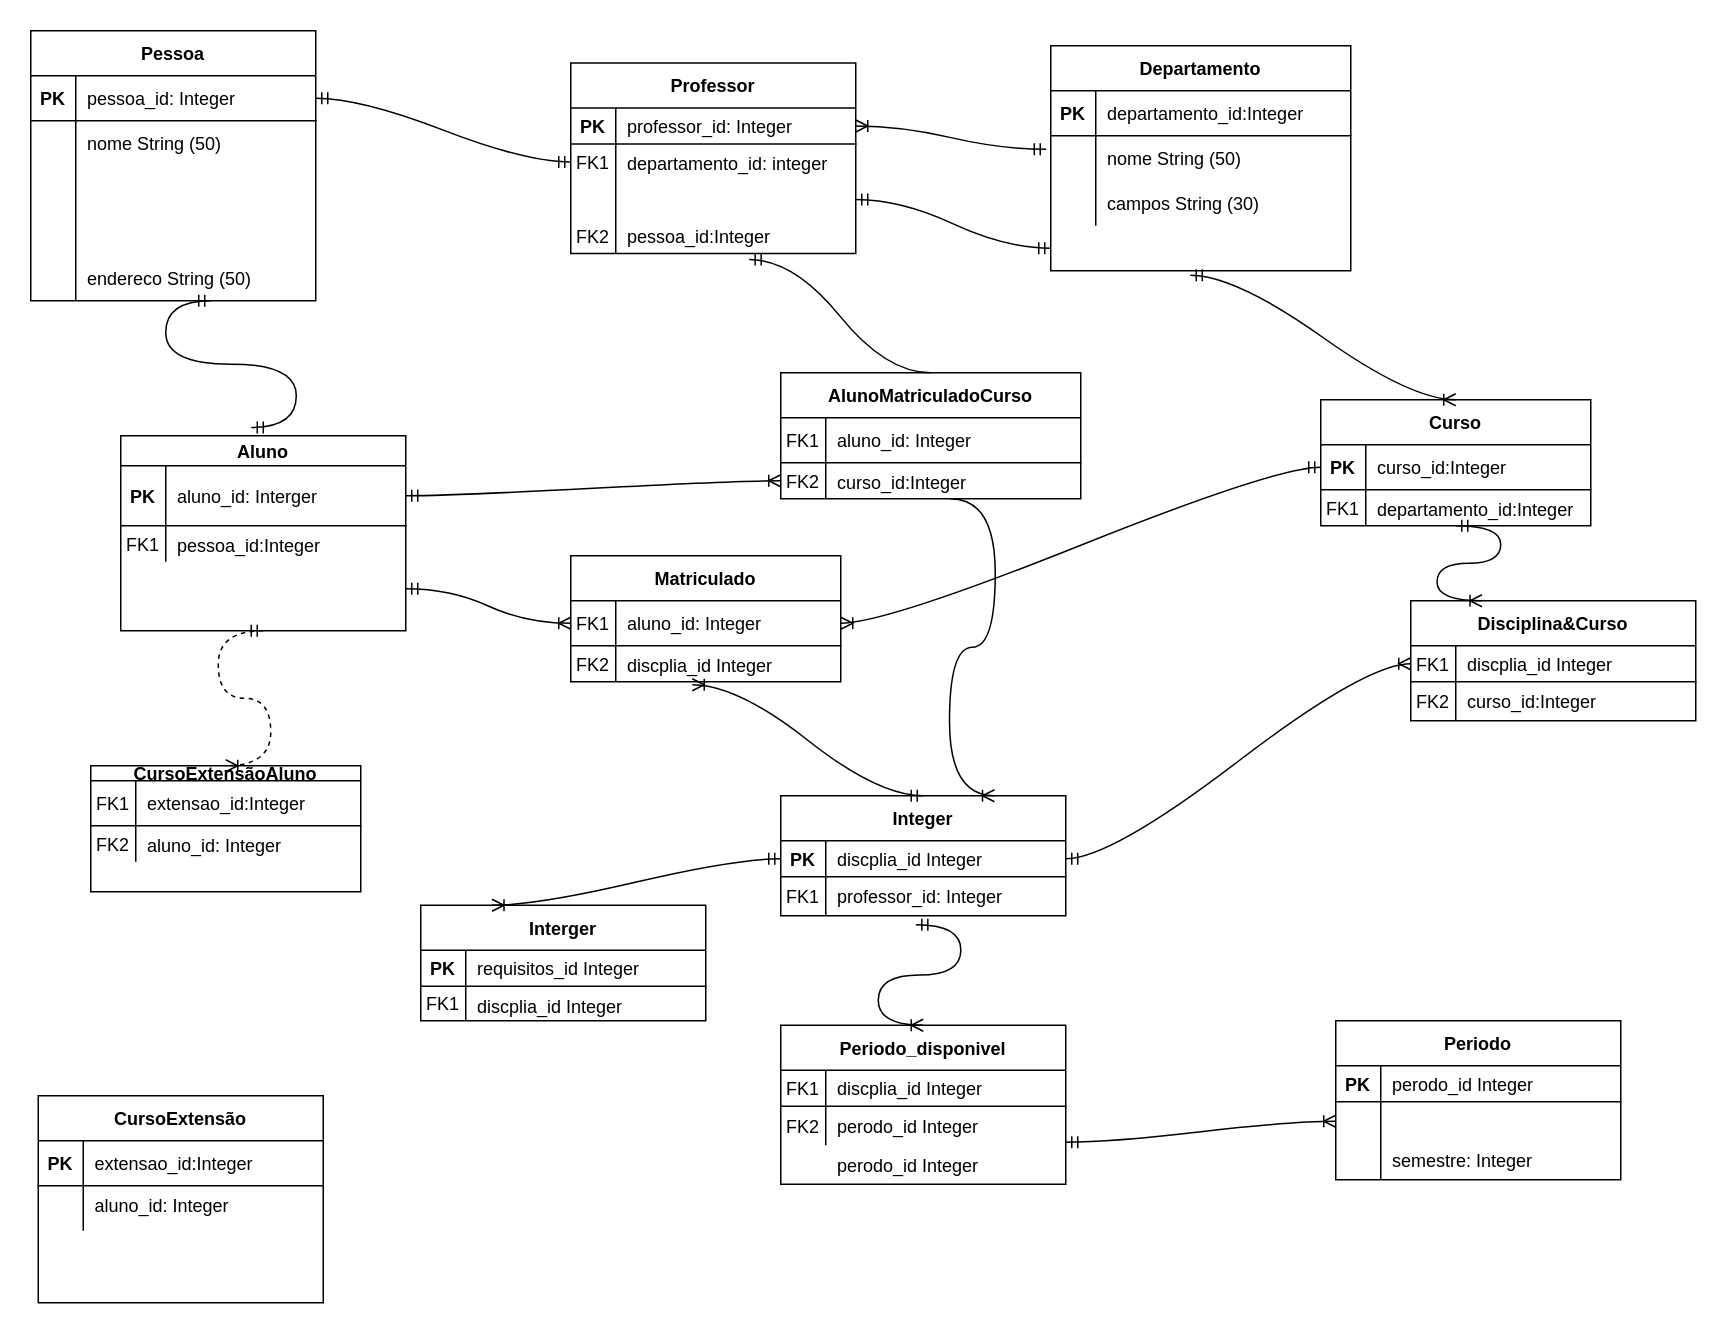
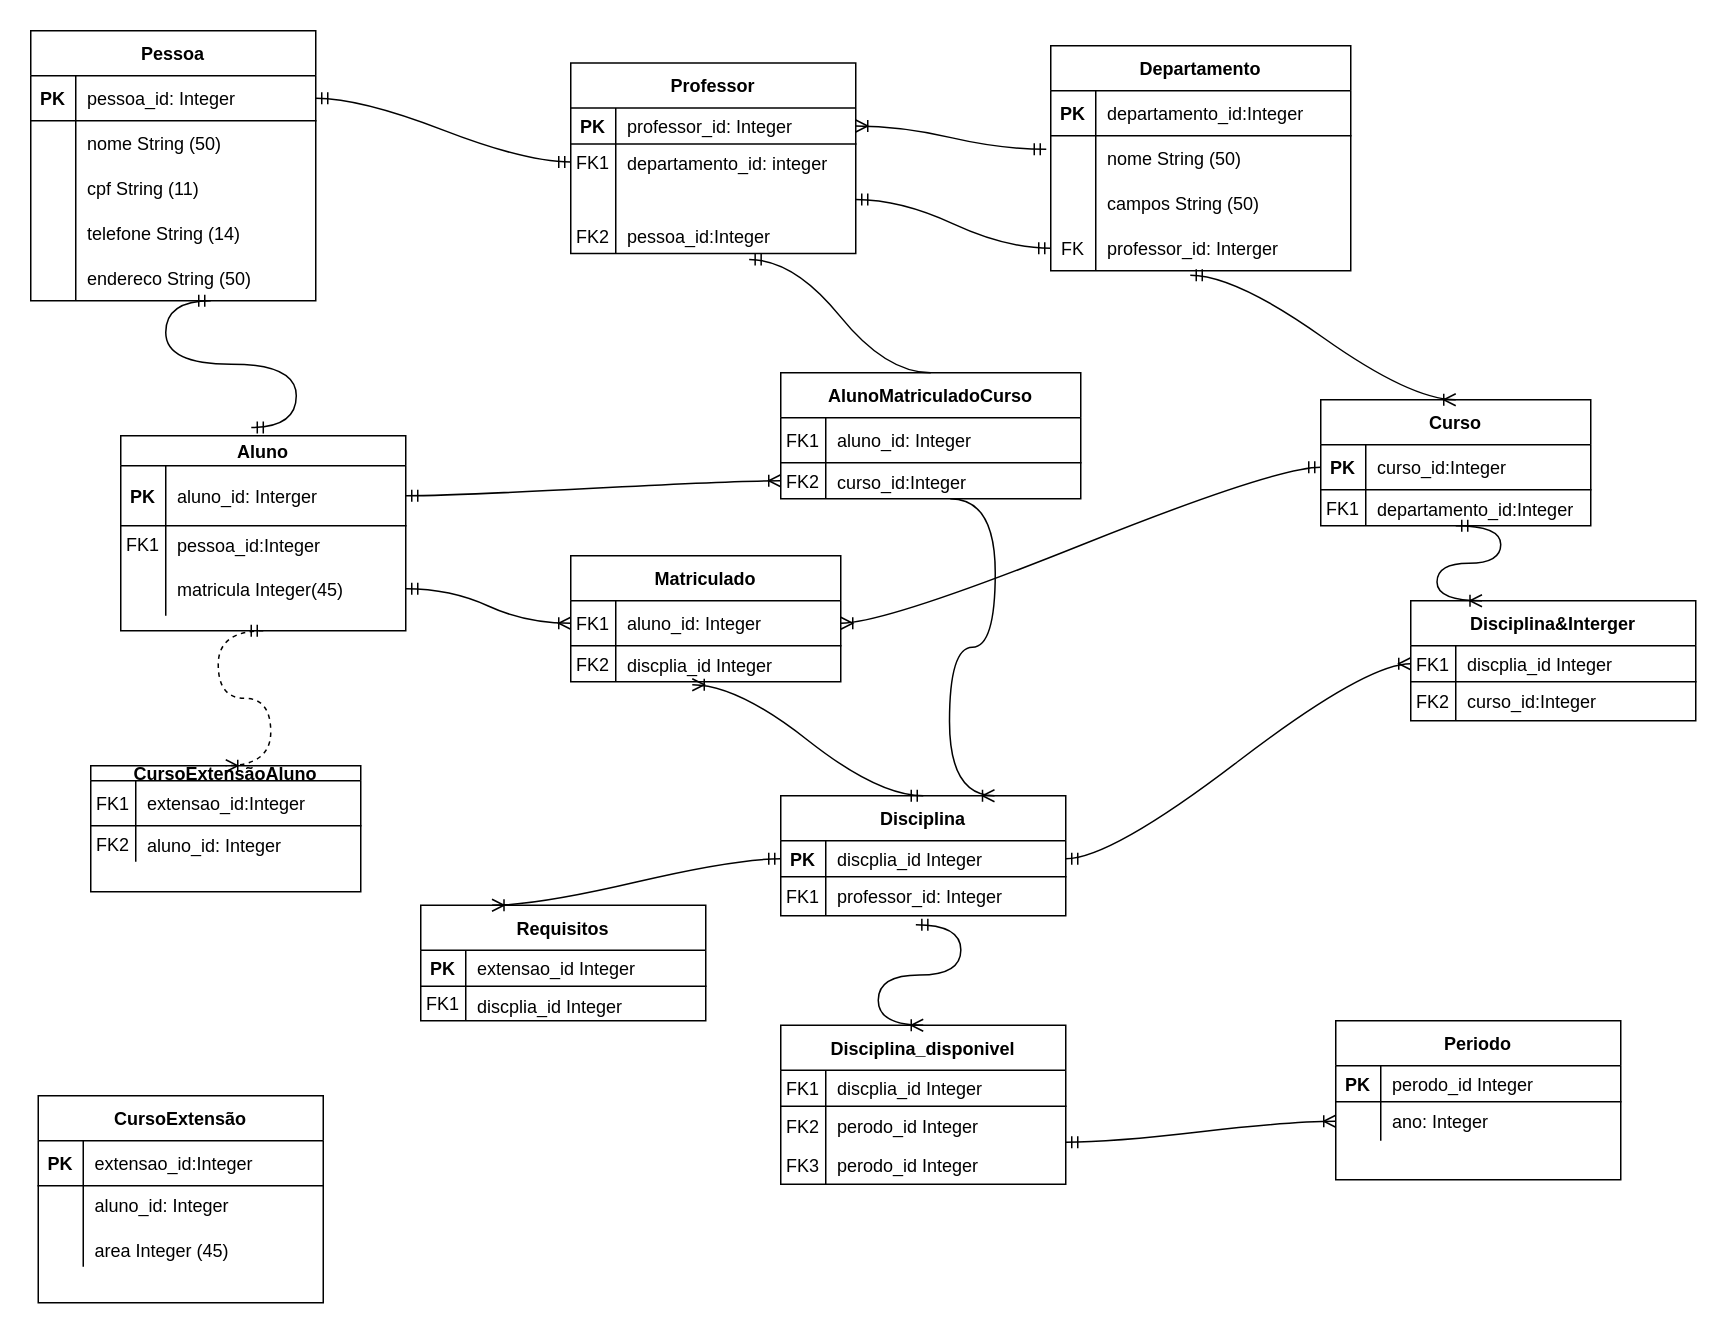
none -> (196, 188)
(1191, 204) -> (1191, 204)
none -> (196, 233)
none -> (1073, 248)
none -> (1223, 248)
none -> (286, 589)
(1553, 624) -> (1553, 624)
(923, 819) -> (923, 819)
(563, 929) -> (563, 929)
(573, 969) -> (568, 969)
(923, 1049) -> (923, 1049)
none -> (1501, 1121)
(1501, 1160) -> none
none -> (803, 1165)
none -> (203, 1249)
